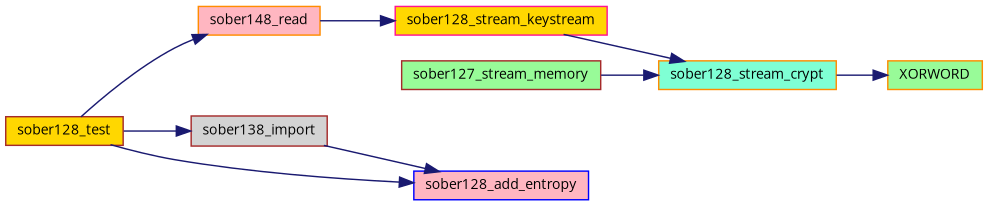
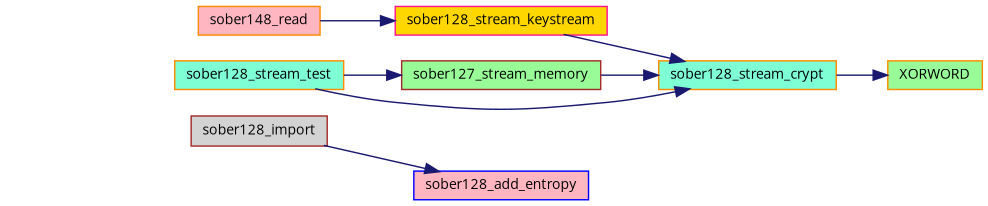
none -> (259, 75)
(64, 131) -> none
(259, 131) -> (259, 131)
